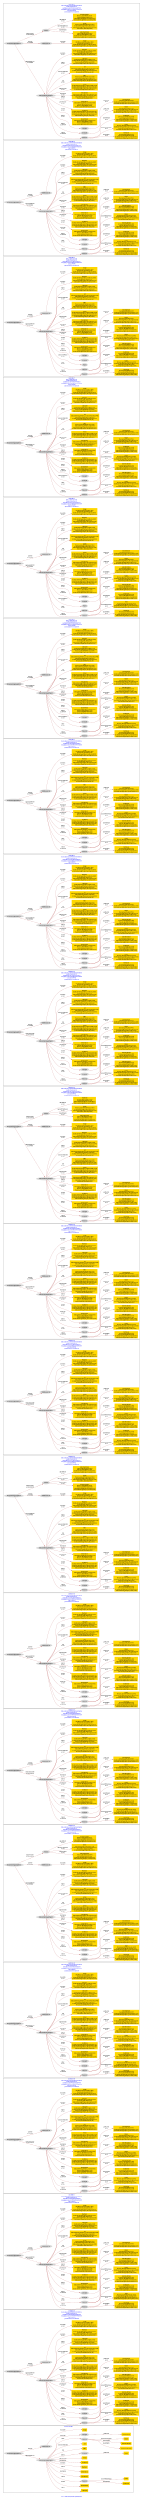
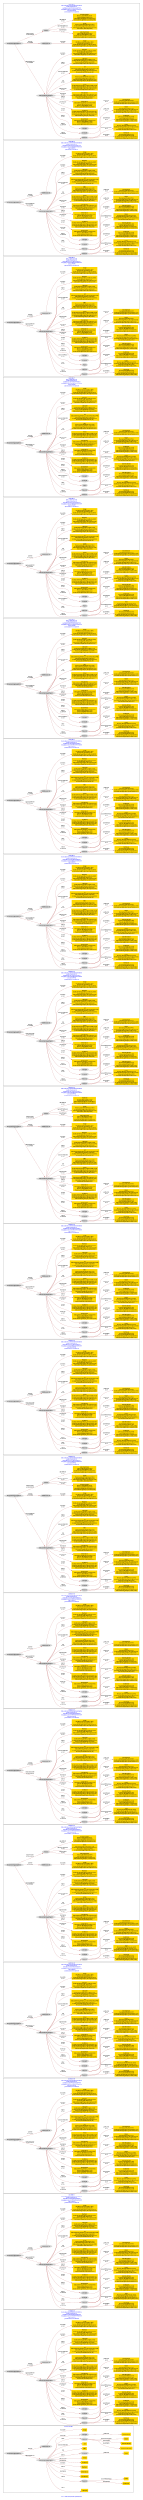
(85, 2486) -> none
